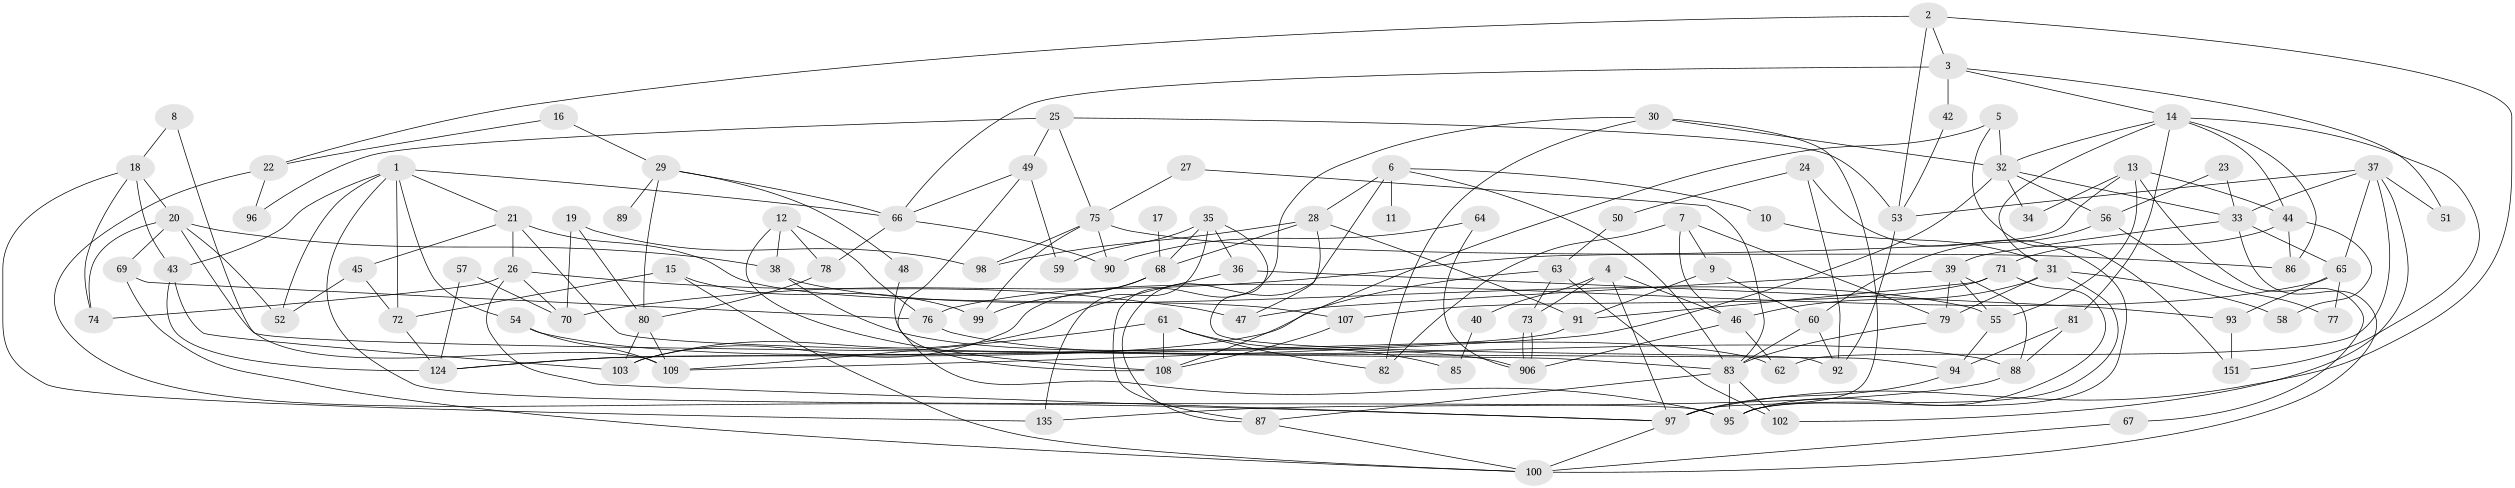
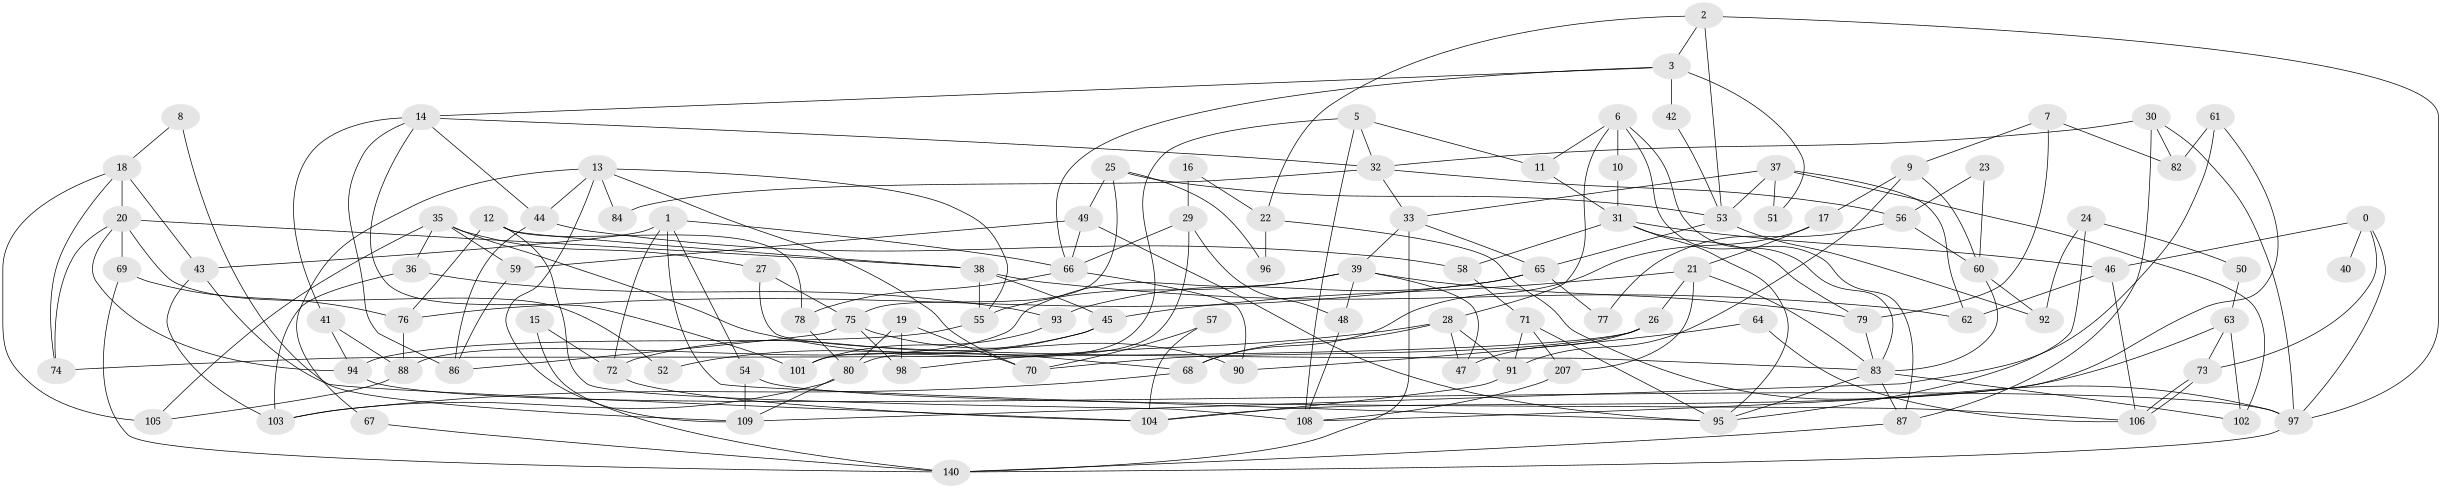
none -> (1449, 143)
(2048, 172) -> (1575, 191)
(2230, 190) -> (1982, 221)
(455, 193) -> (1740, 253)
none -> (1867, 193)
(622, 219) -> none
(2028, 219) -> (617, 219)
(2358, 219) -> (1631, 244)
(317, 230) -> none
(2158, 244) -> (1494, 295)
(1608, 270) -> (2366, 219)
(1684, 275) -> none
none -> (1045, 293)
none -> (1350, 295)
none -> (480, 318)
(979, 320) -> none
(1345, 320) -> (1563, 371)
(2074, 320) -> (326, 320)
(1558, 338) -> (543, 374)
(1438, 351) -> (582, 249)
(438, 371) -> (1149, 422)
(1456, 371) -> none
(1528, 371) -> (2137, 422)
(2232, 371) -> (798, 371)
(972, 398) -> none
(1044, 422) -> (153, 422)
(1534, 473) -> (951, 473)
